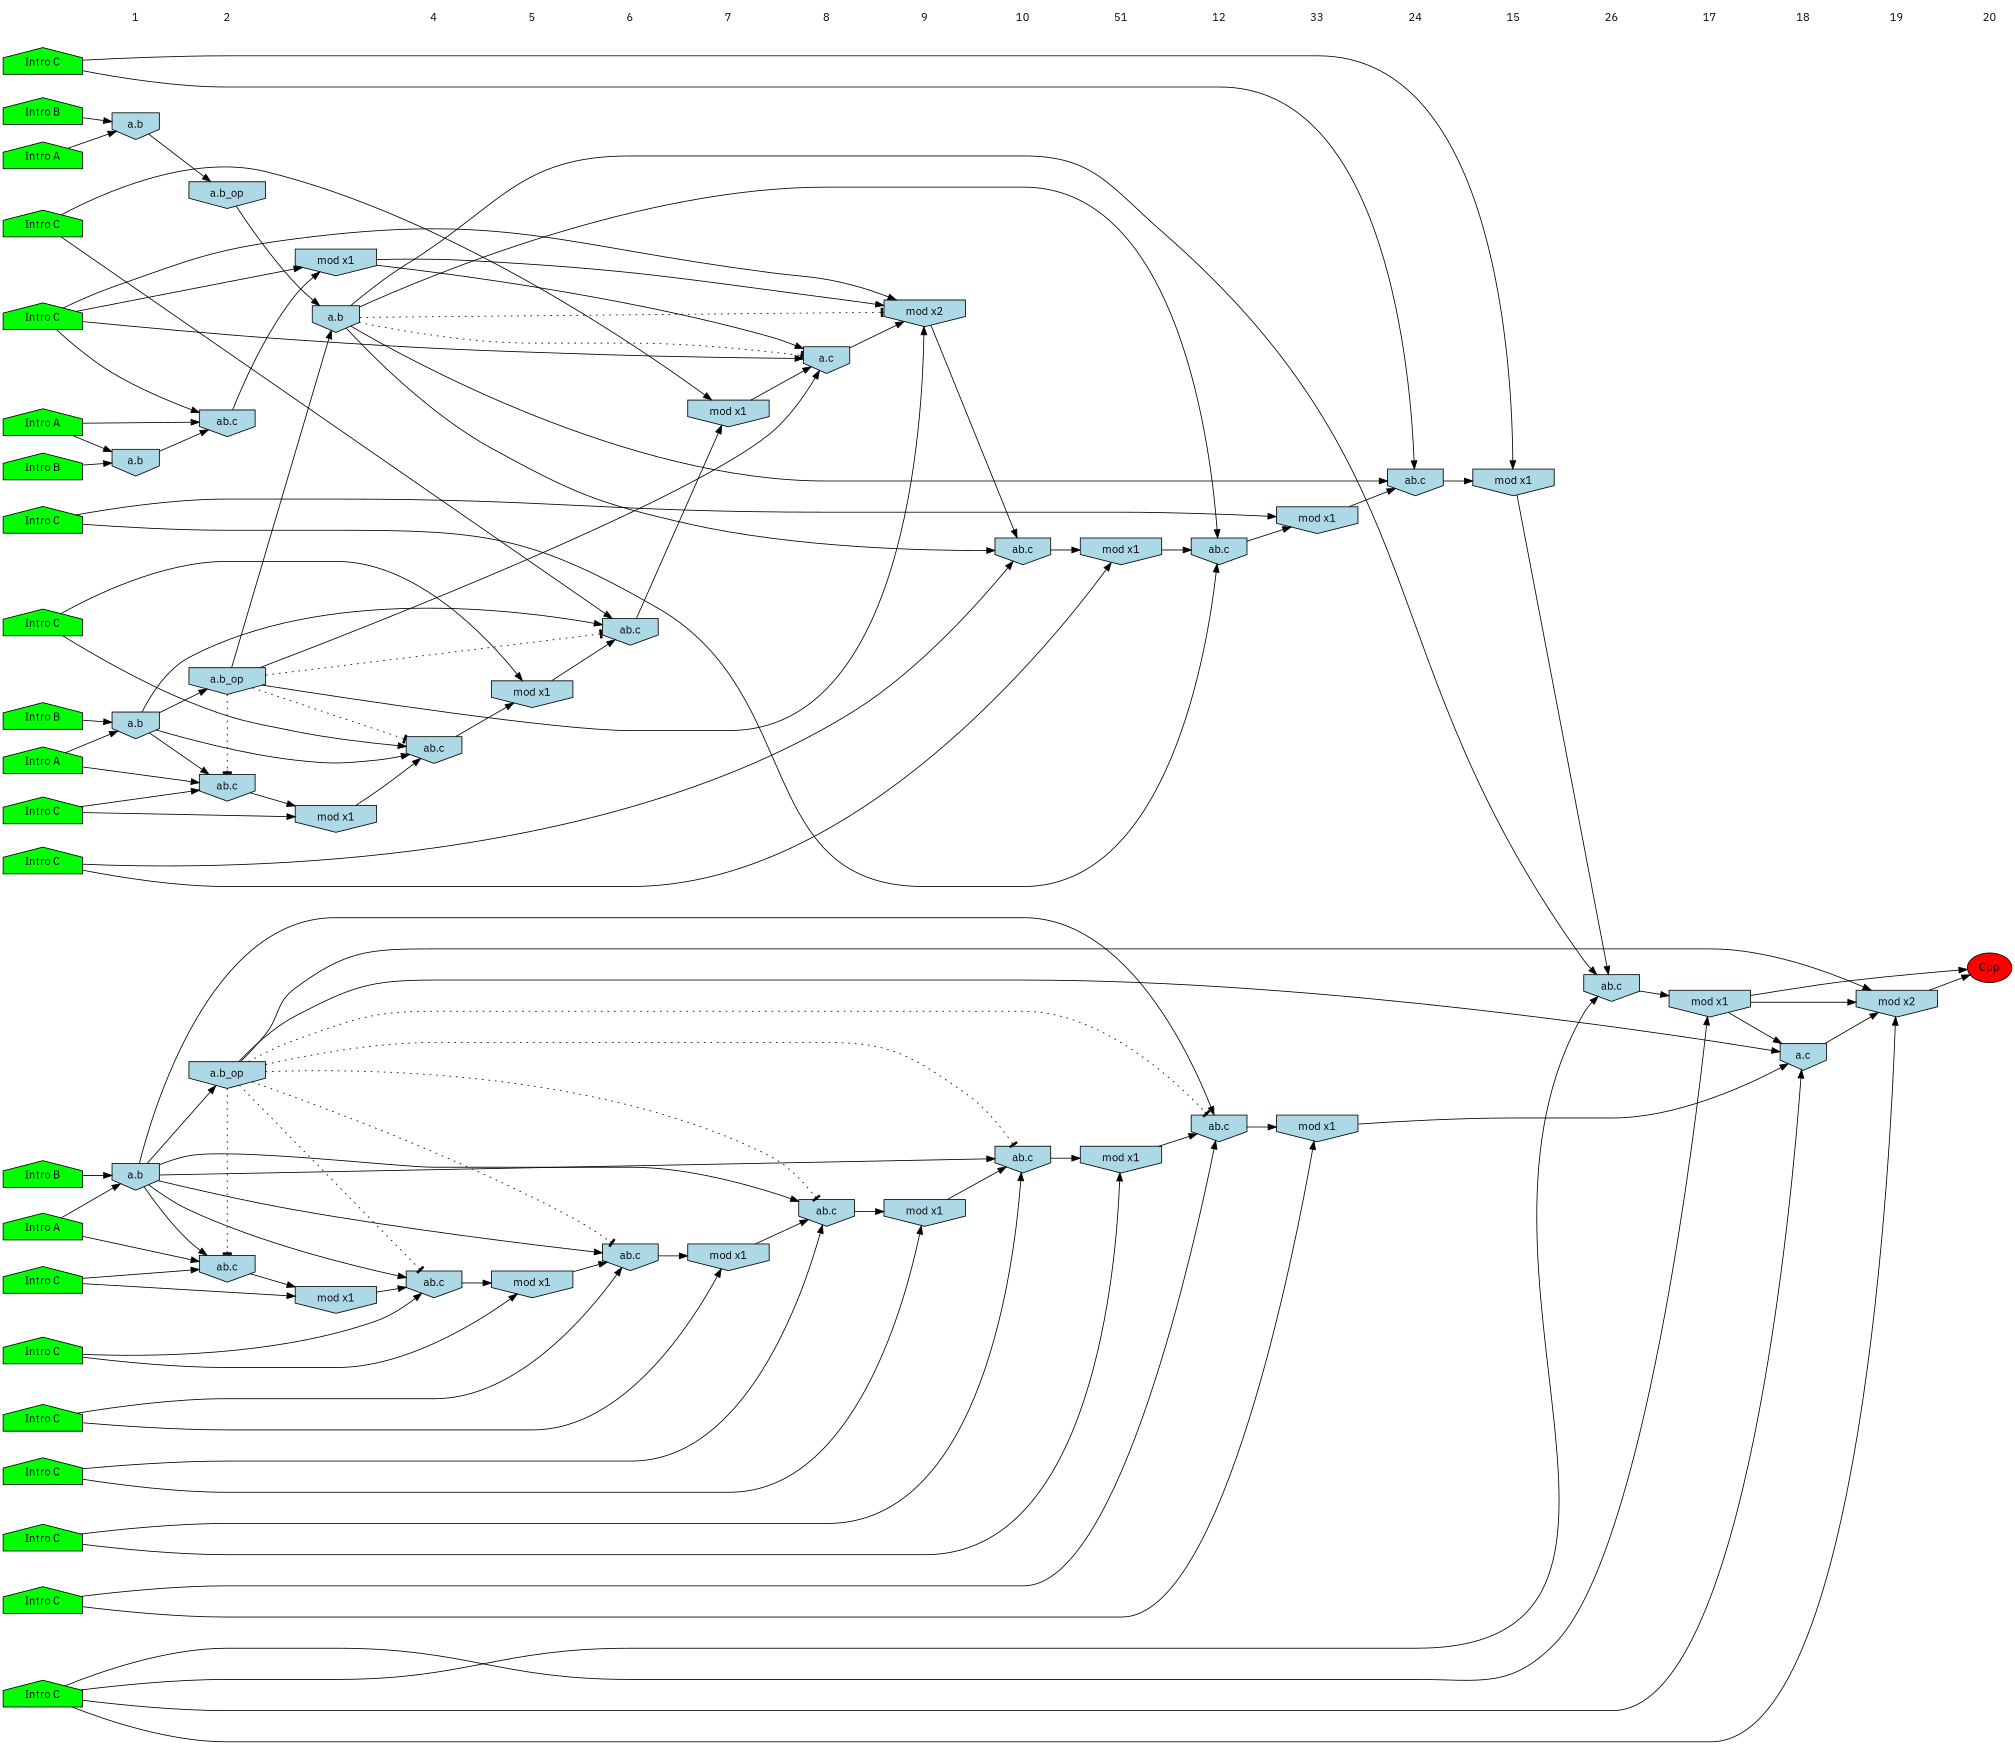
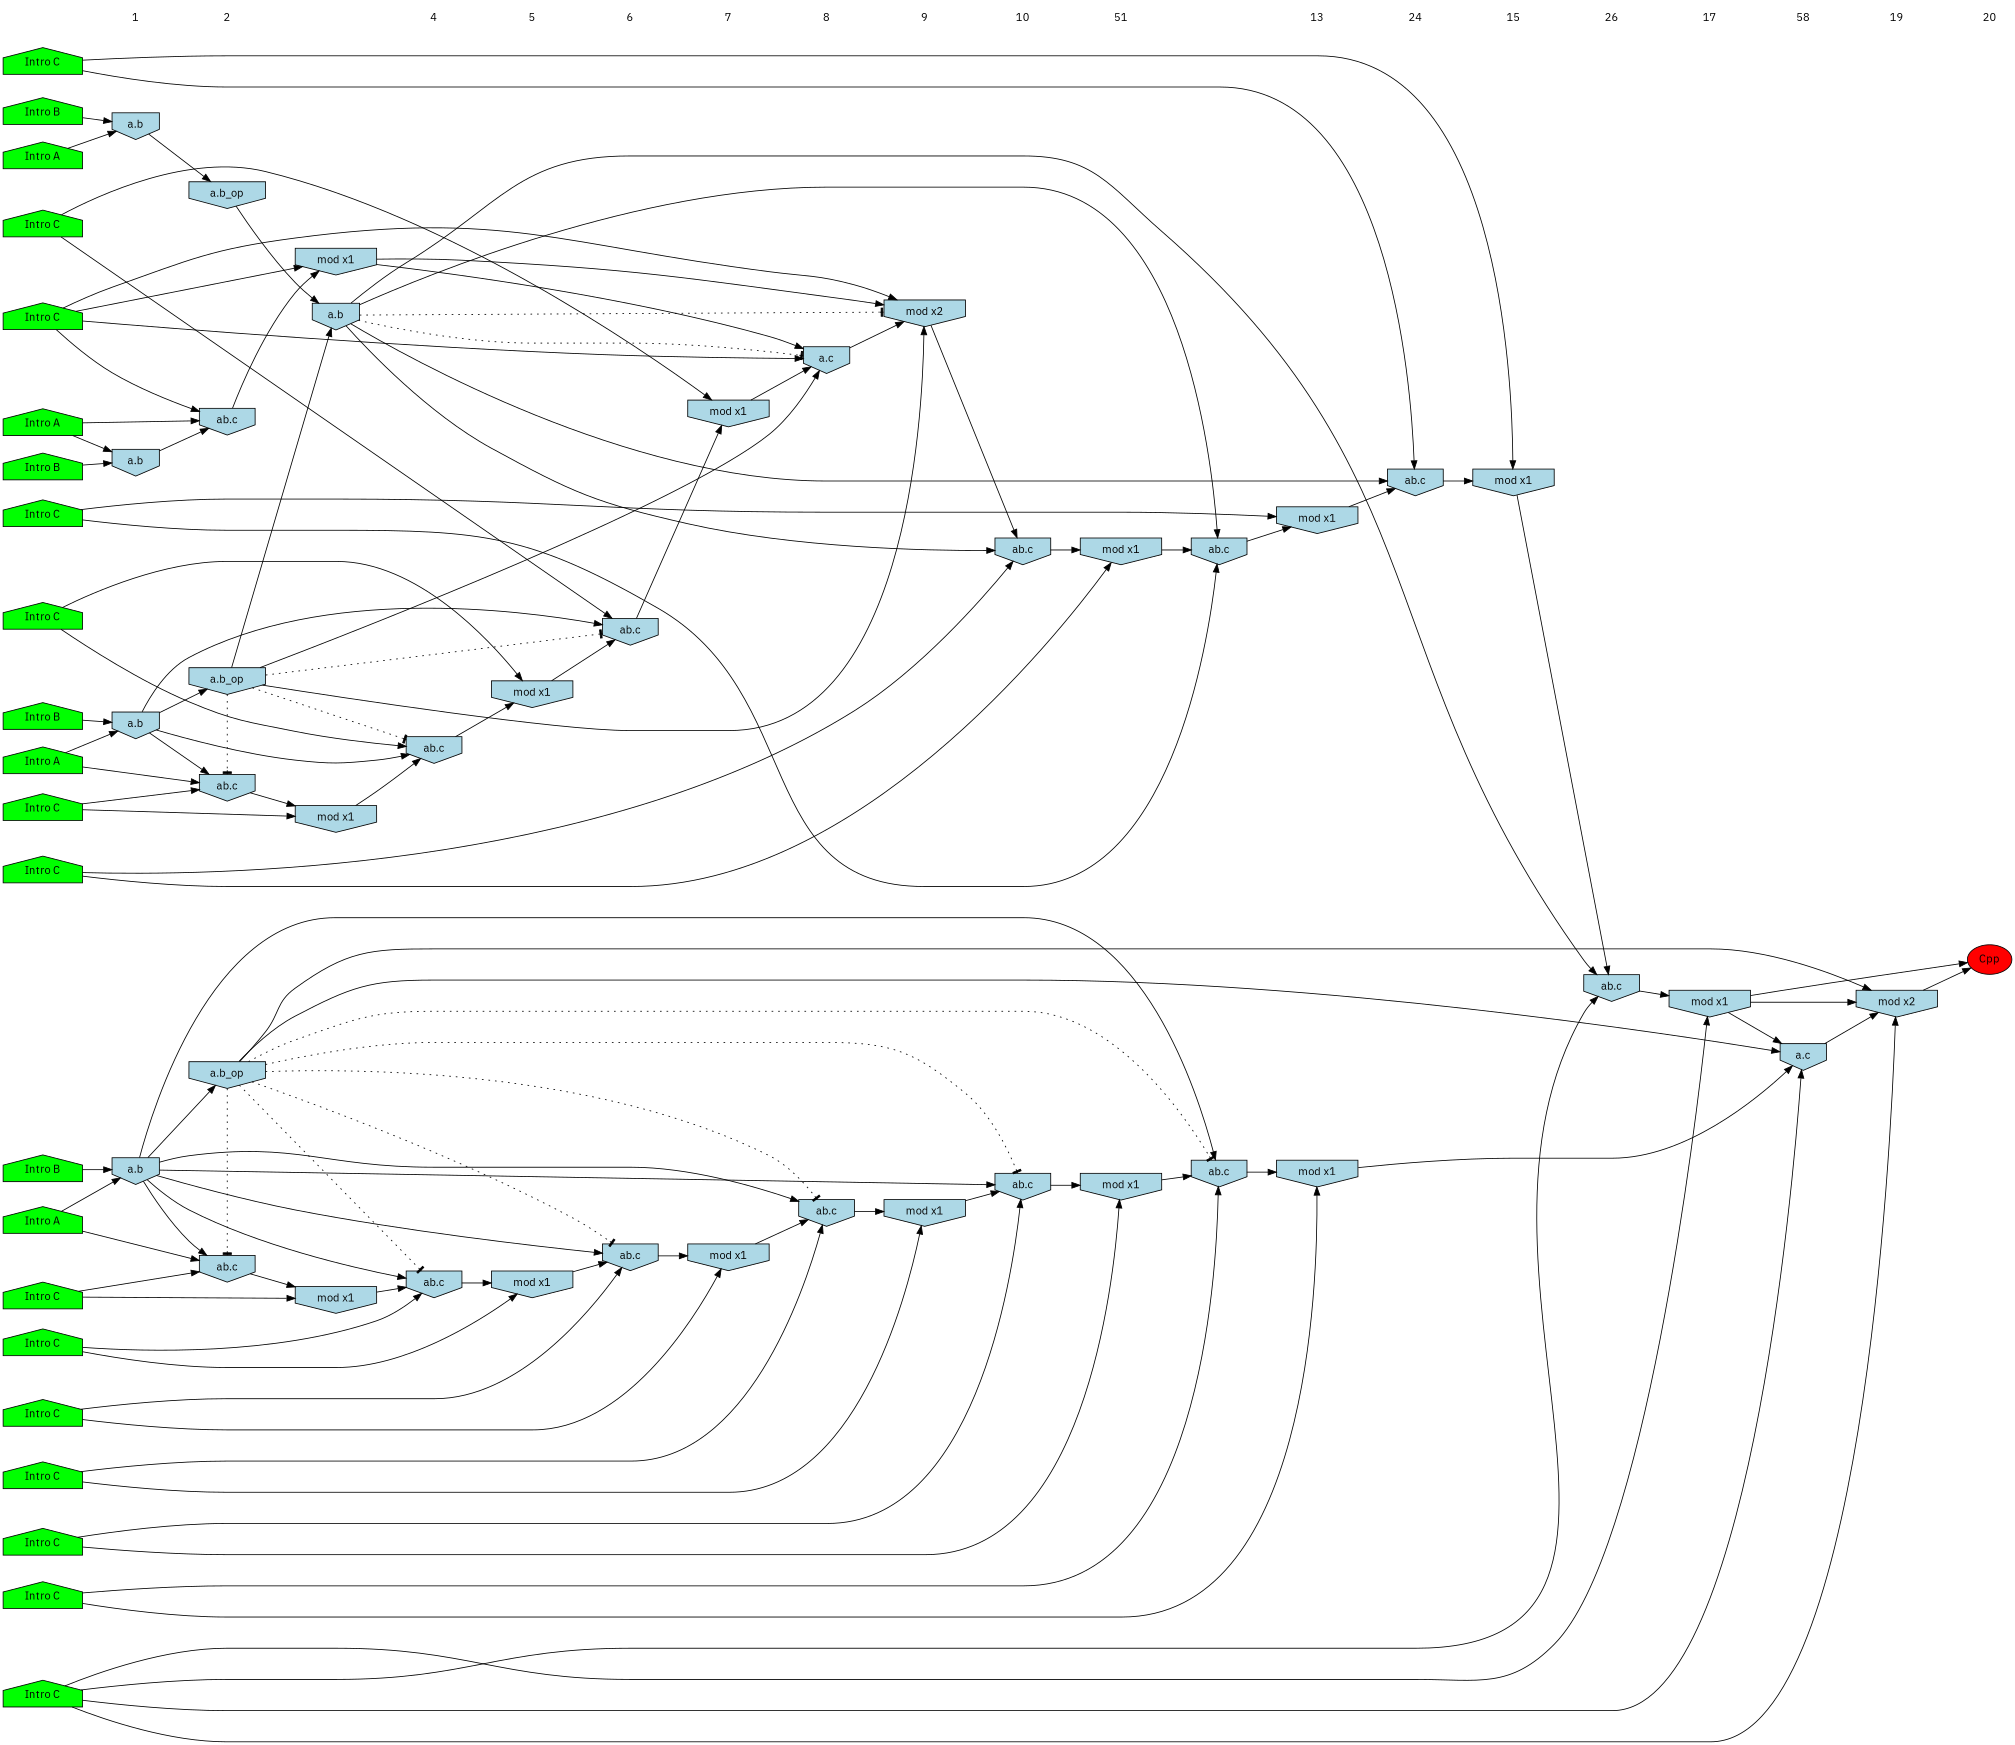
(1219, 18) -> none
(1317, 18) -> (1317, 18)
(1803, 18) -> (1803, 18)
